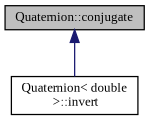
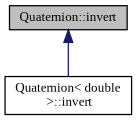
(75, 18) -> (68, 18)
